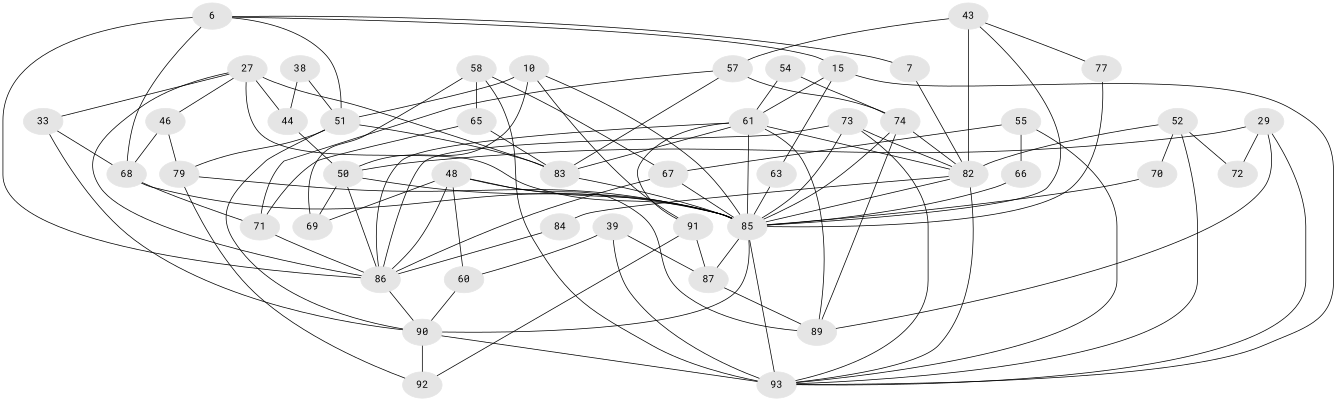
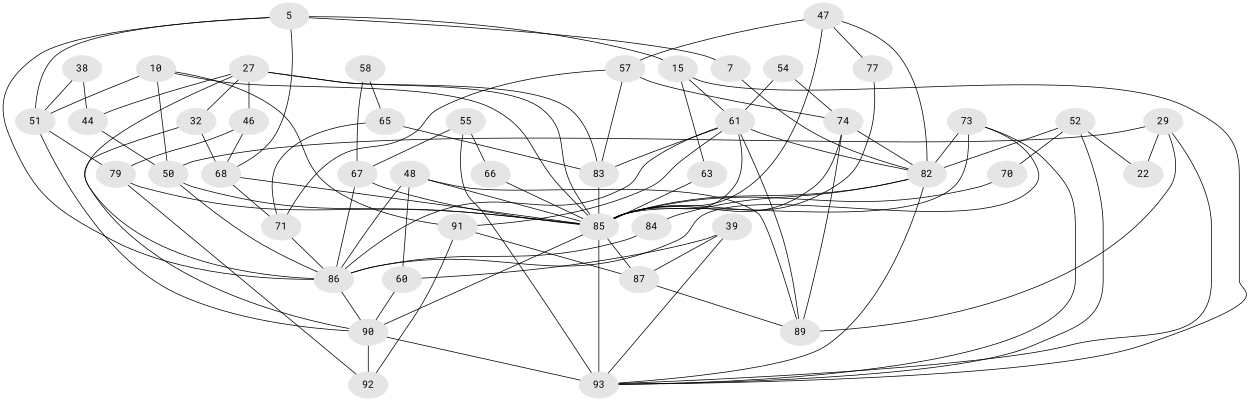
(212, 16) -> (289, 16)
(968, 16) -> (824, 16)
(43, 122) -> (196, 122)
(453, 142) -> none
(1238, 174) -> (1143, 174)
(313, 227) -> none
(563, 283) -> none
